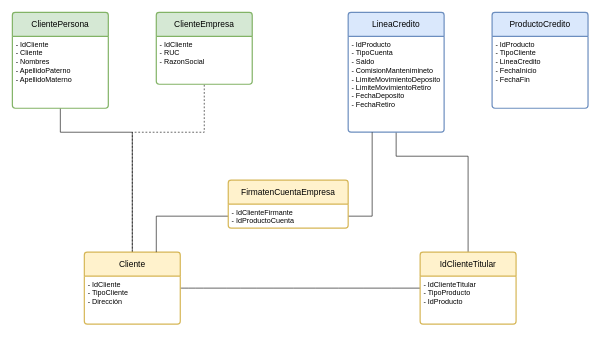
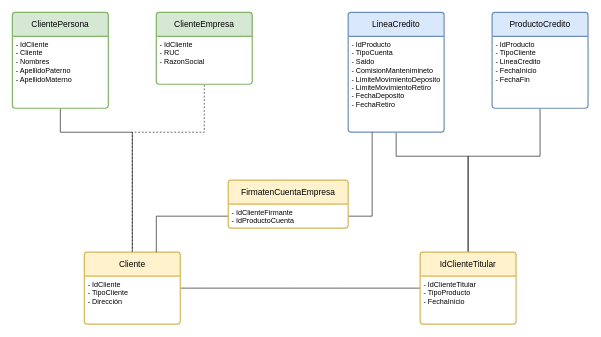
none -> (528, 156)
(456, 293) -> (456, 293)
